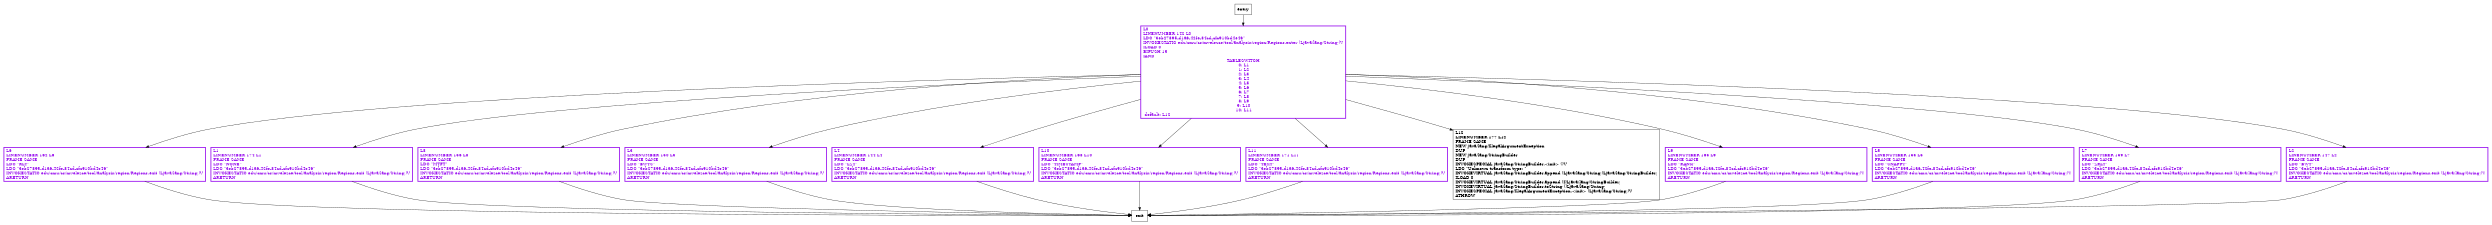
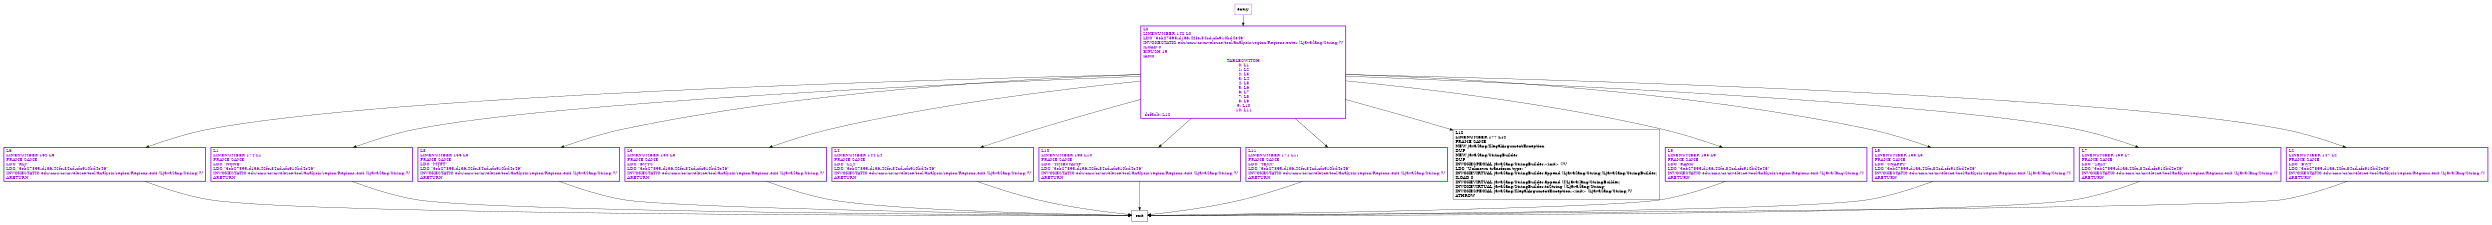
(1243, 9) -> (1243, 9)
